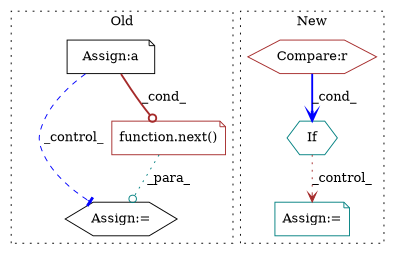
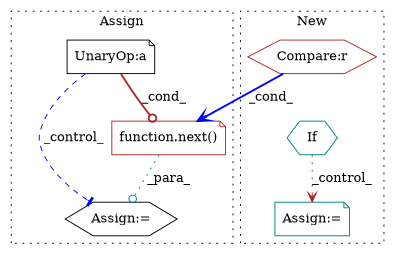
(122, 22) -> (122, 22)
(111, 57) -> (111, 57)
(312, 93) -> (246, 94)
